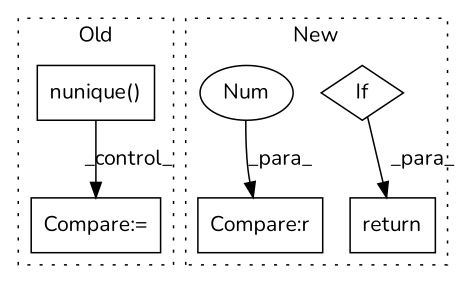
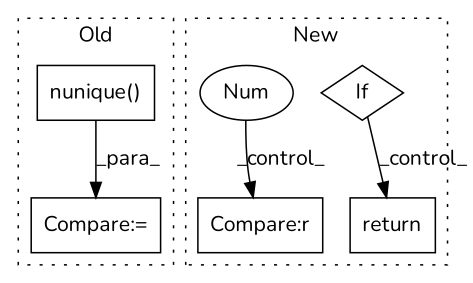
(129, 159) -> (129, 159)
(281, 159) -> (281, 159)
(423, 159) -> (423, 159)
